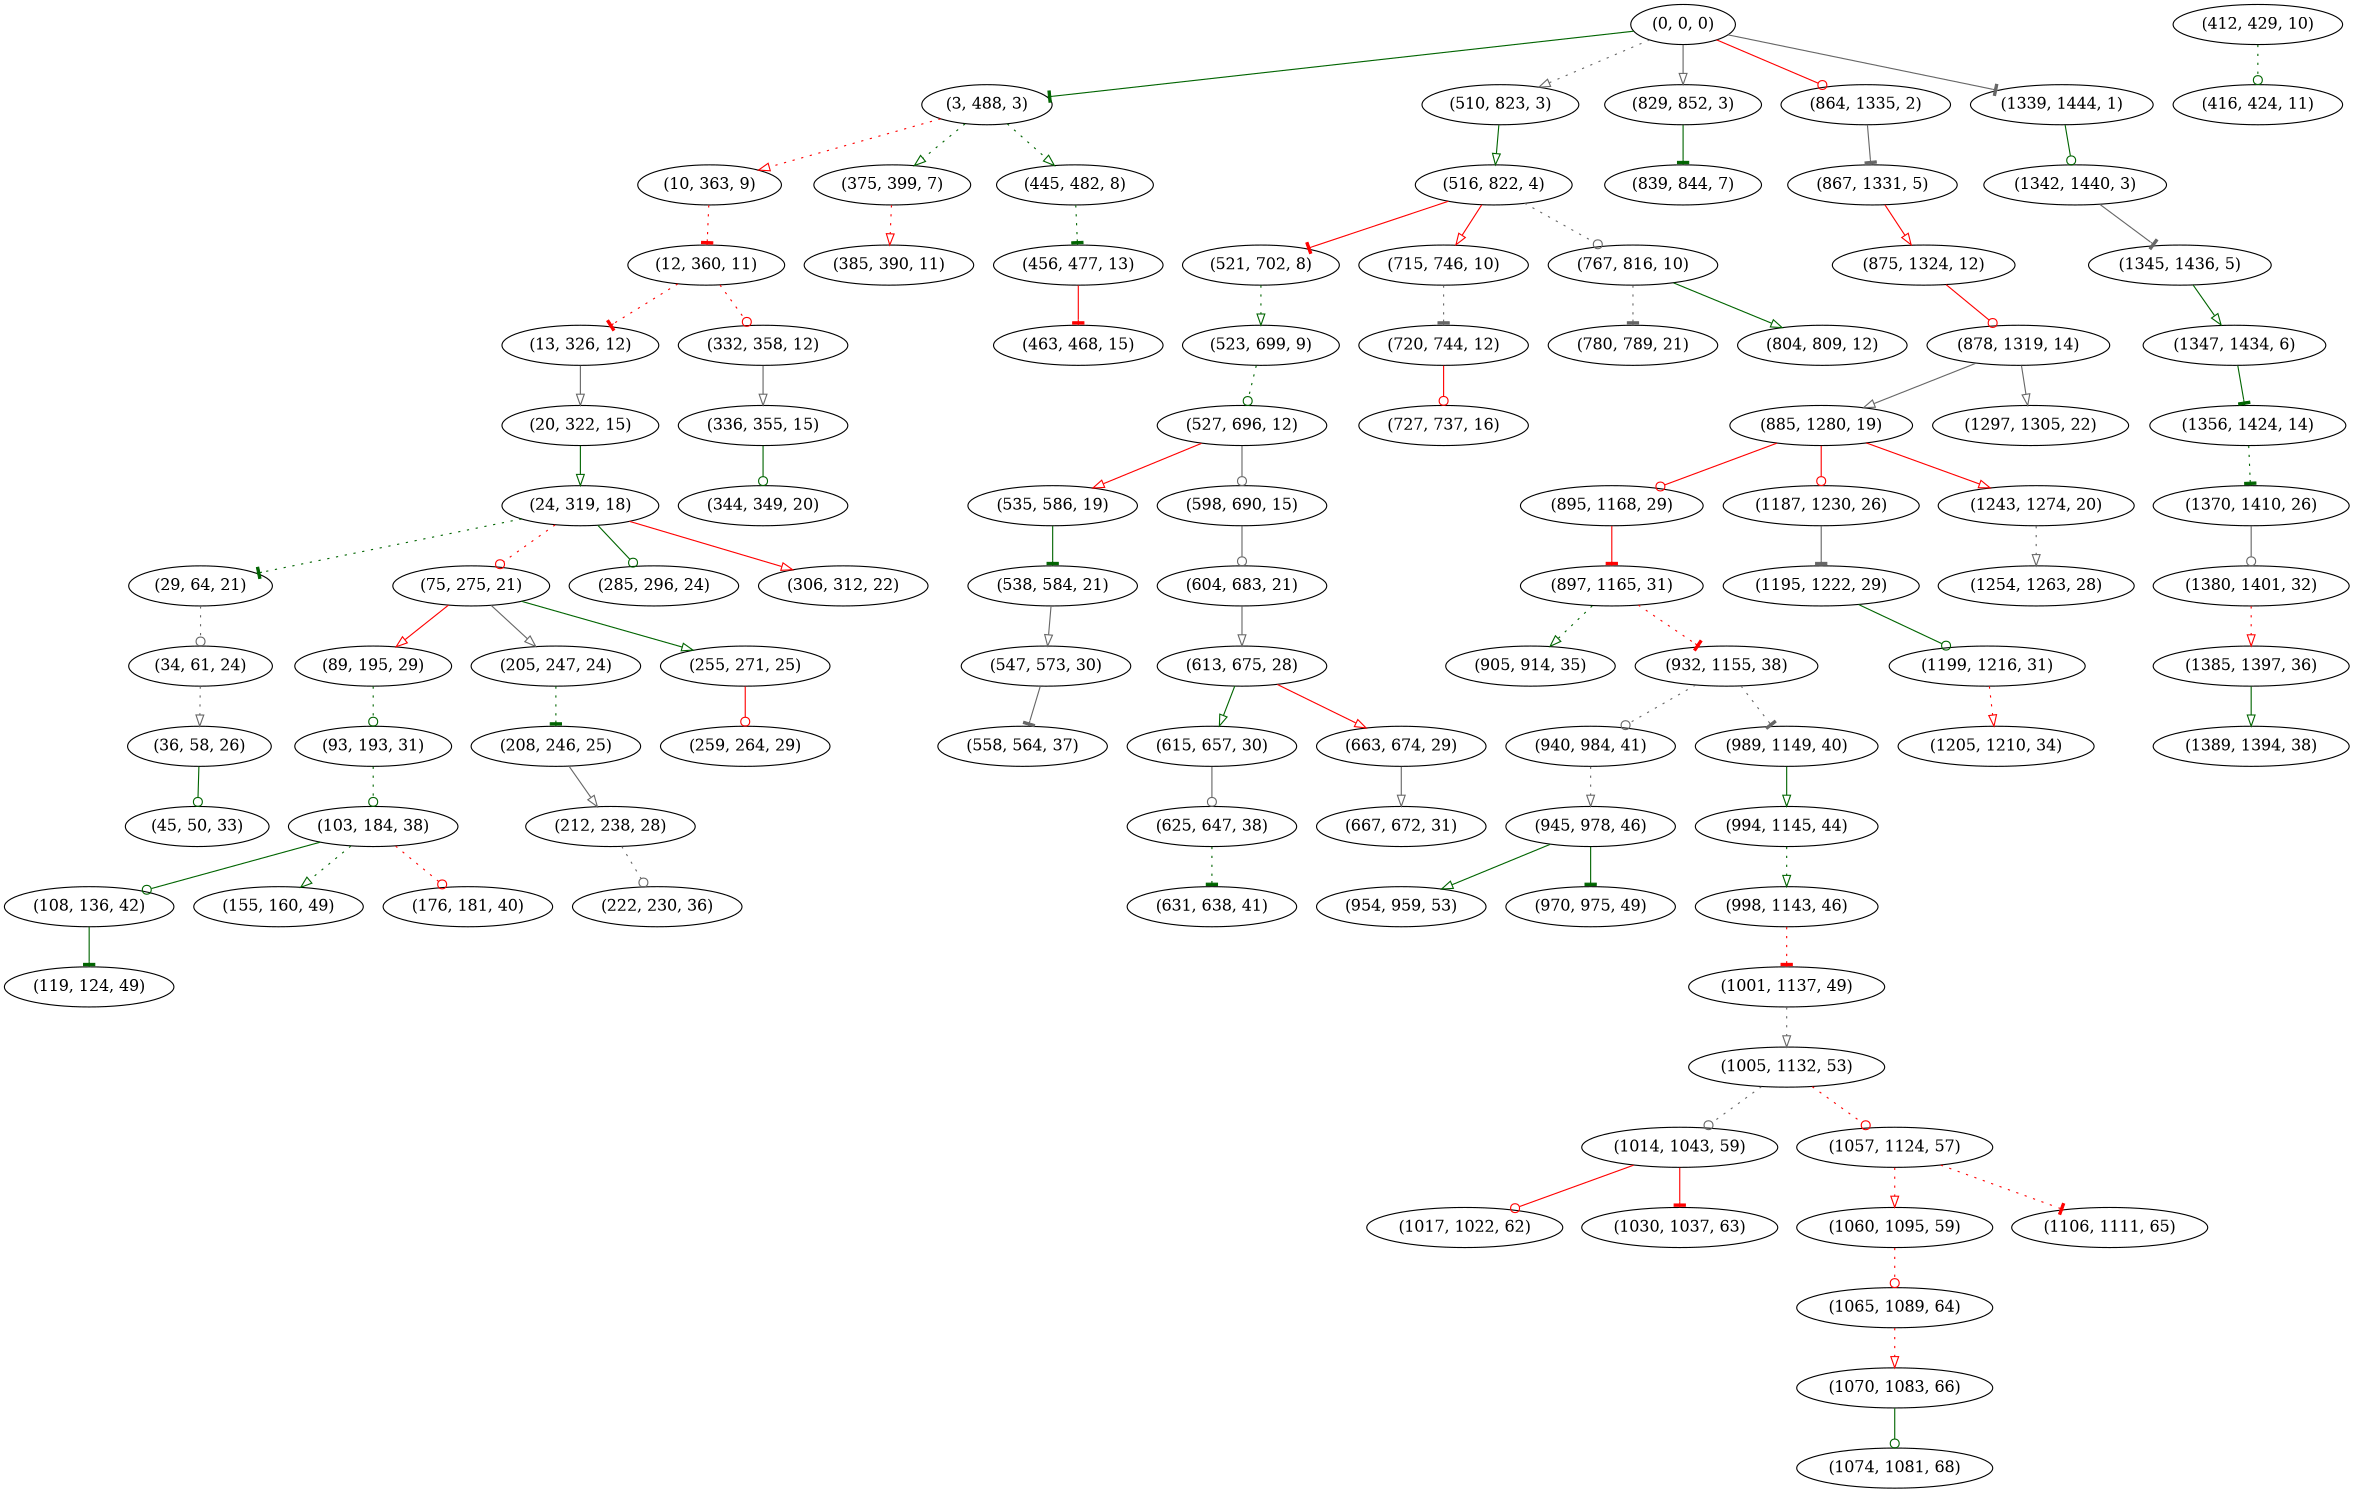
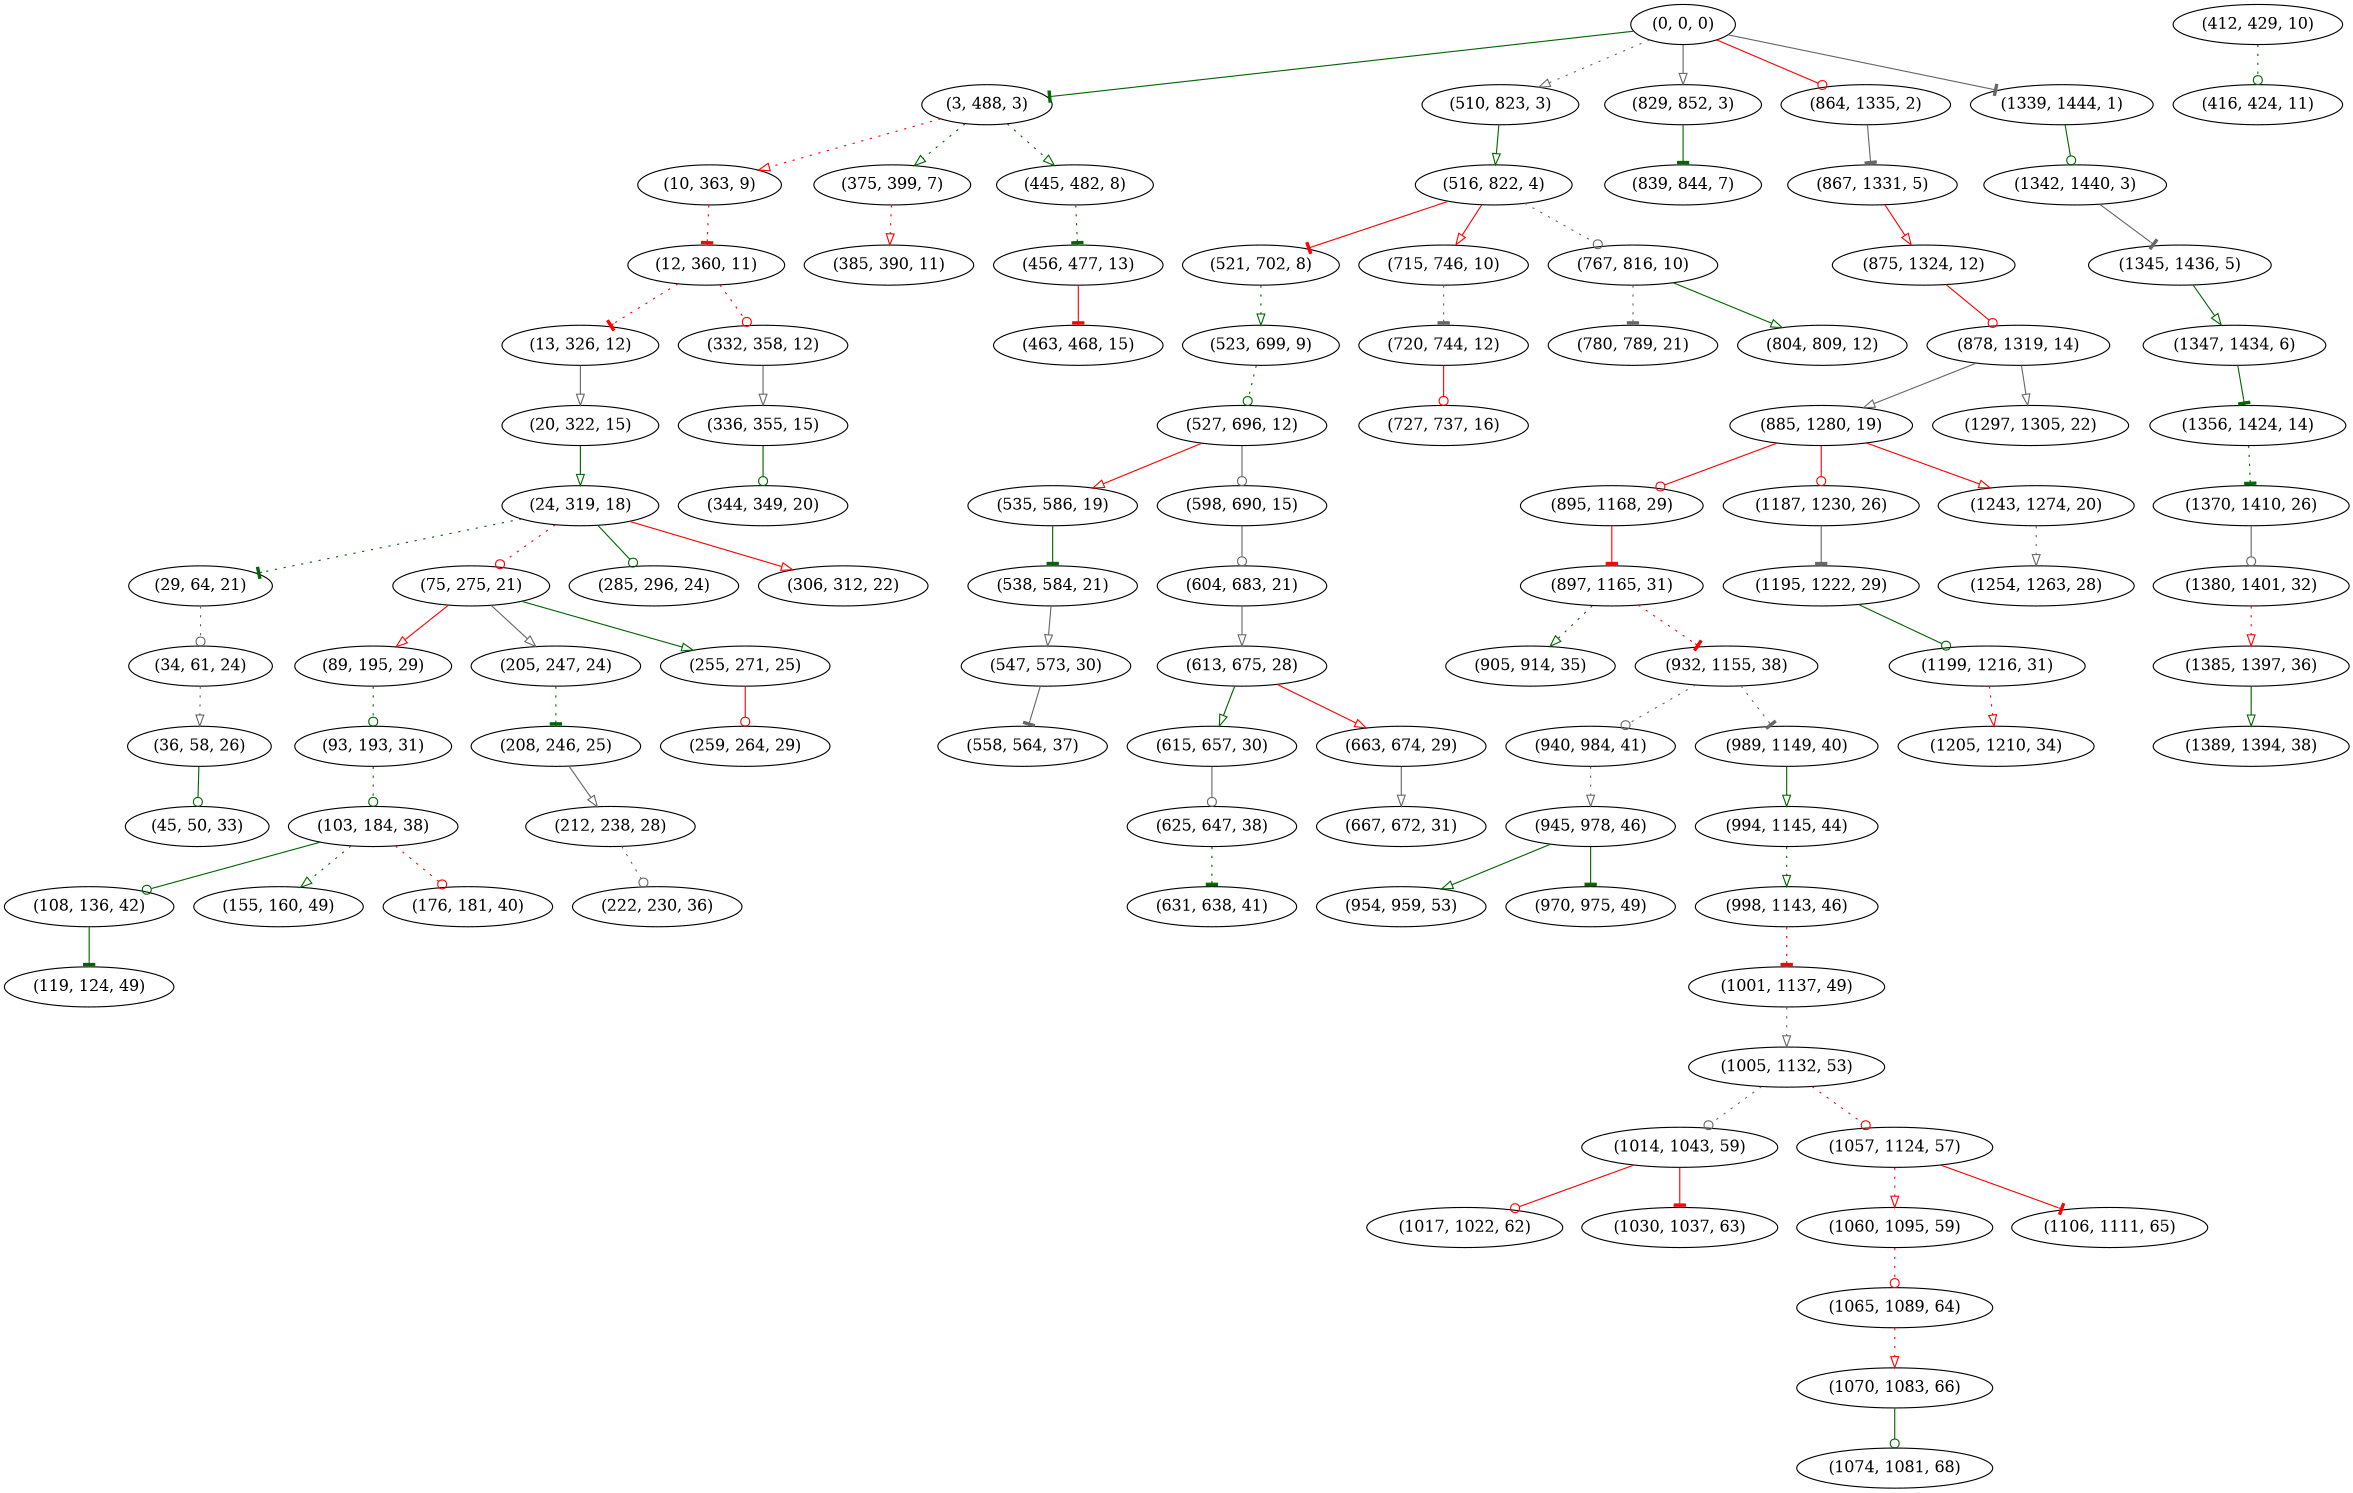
(1999, 1186) -> (1999, 1186)
